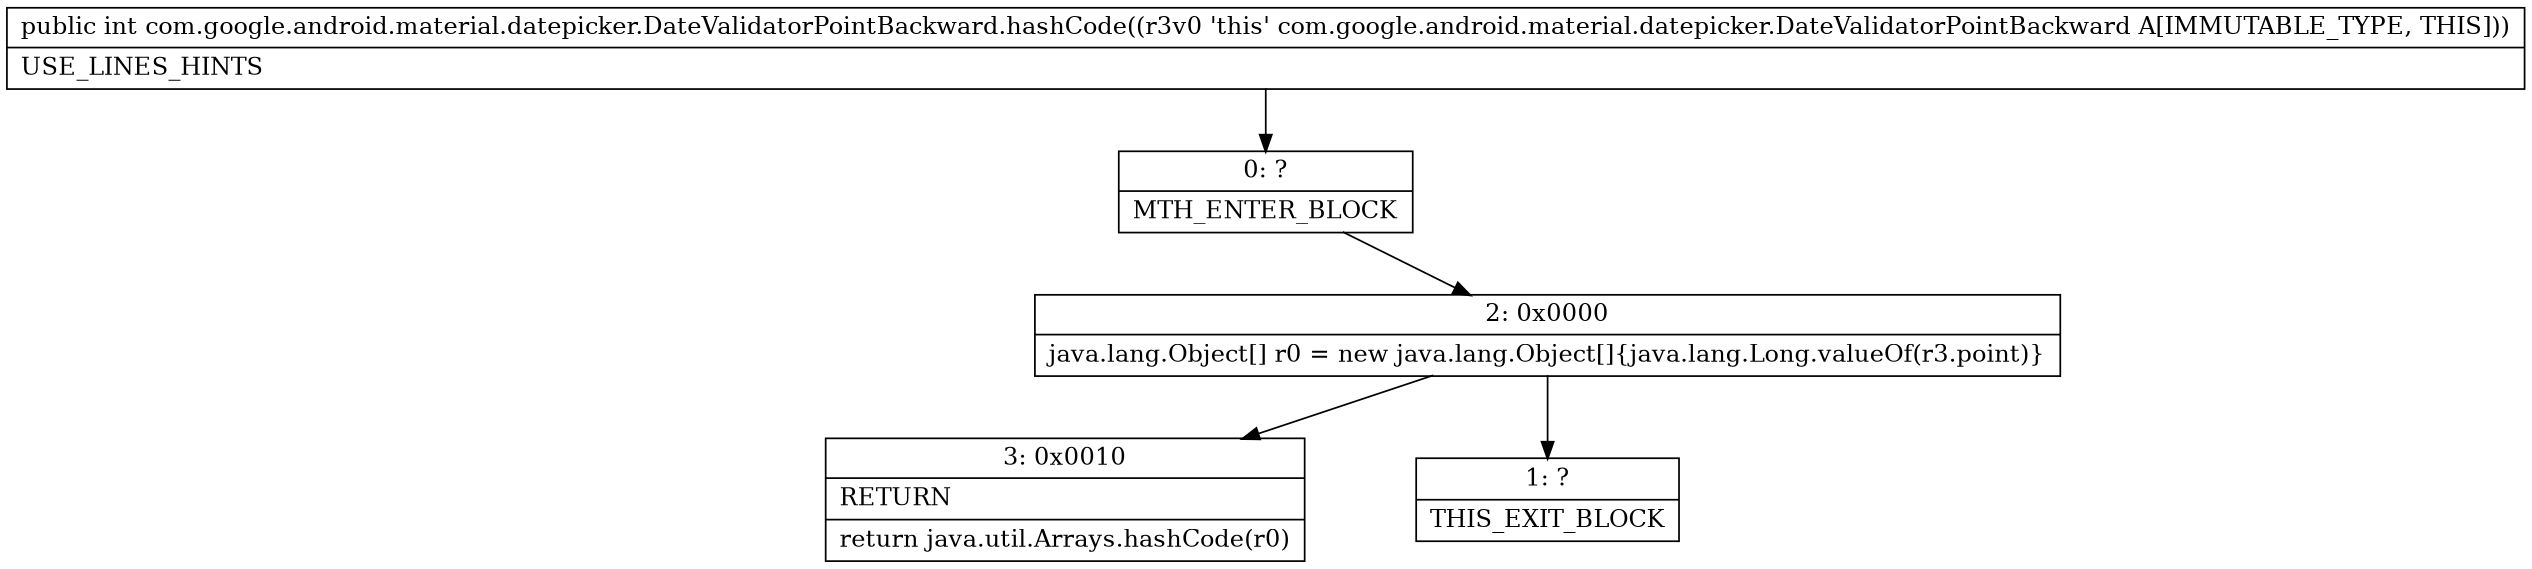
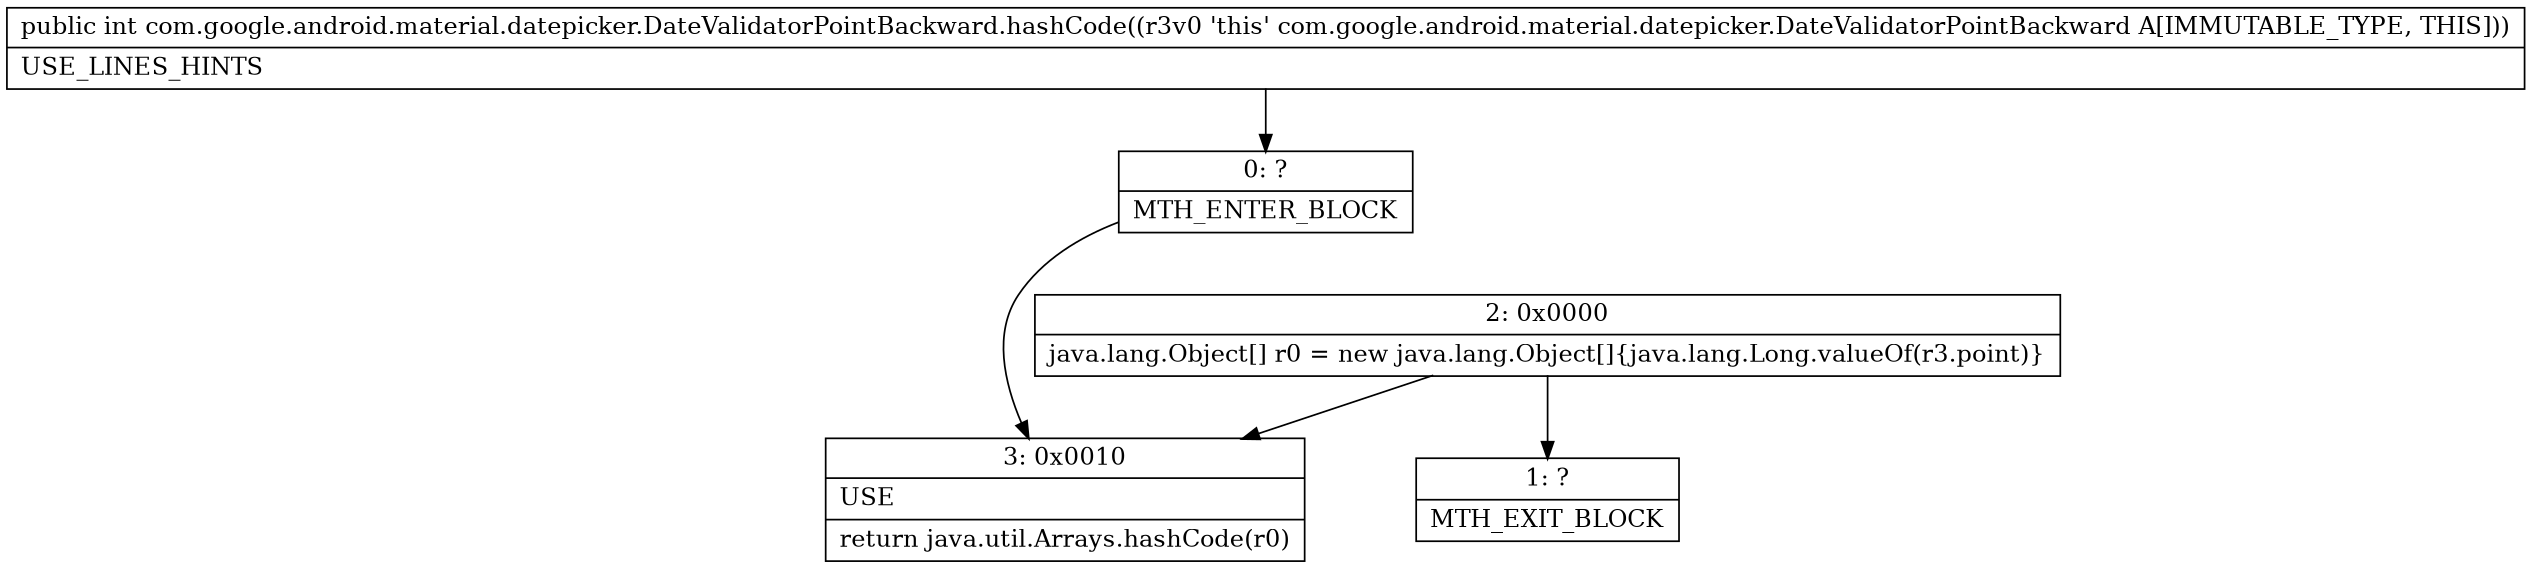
(1399, 260) -> (1017, 298)
(896, 498) -> (868, 498)
(1548, 520) -> (1548, 520)
